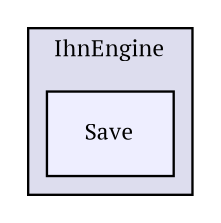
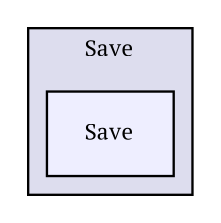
(110, 50) -> (110, 50)
